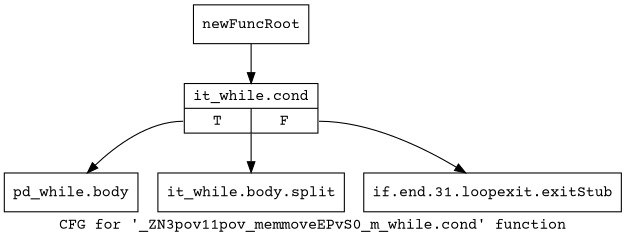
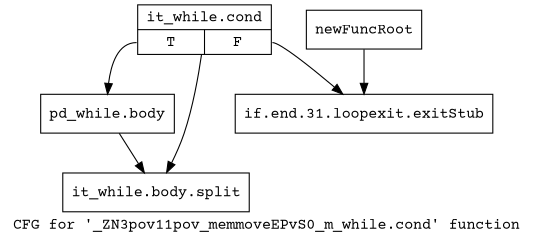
(251, 58) -> (364, 66)
none -> (129, 149)
